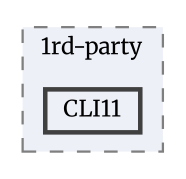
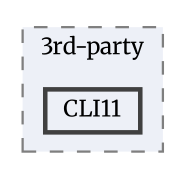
(93, 49) -> (93, 49)
